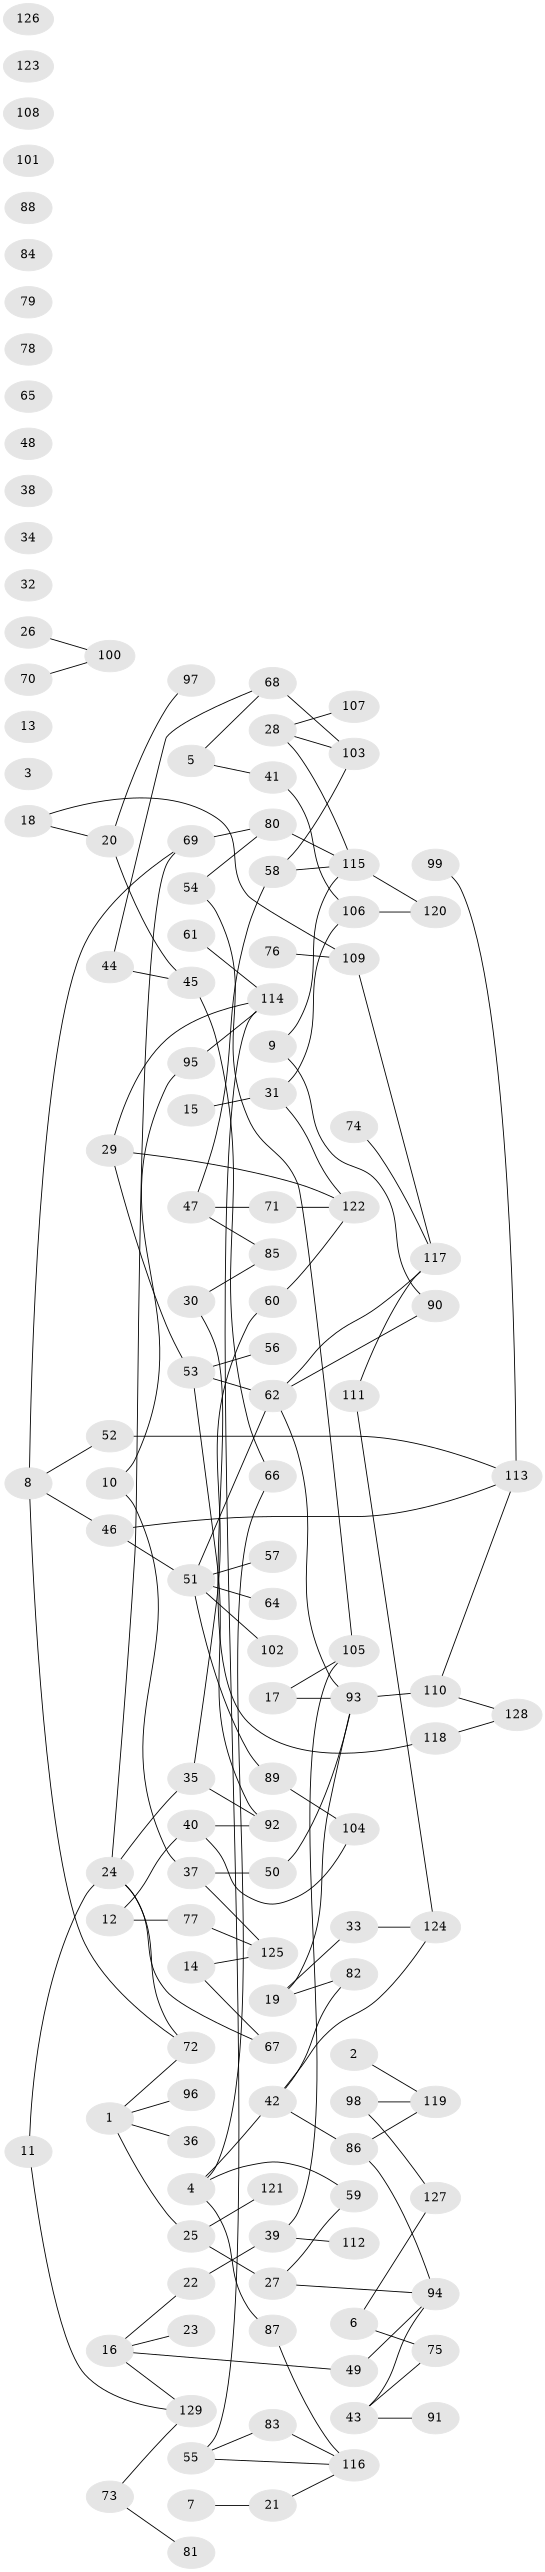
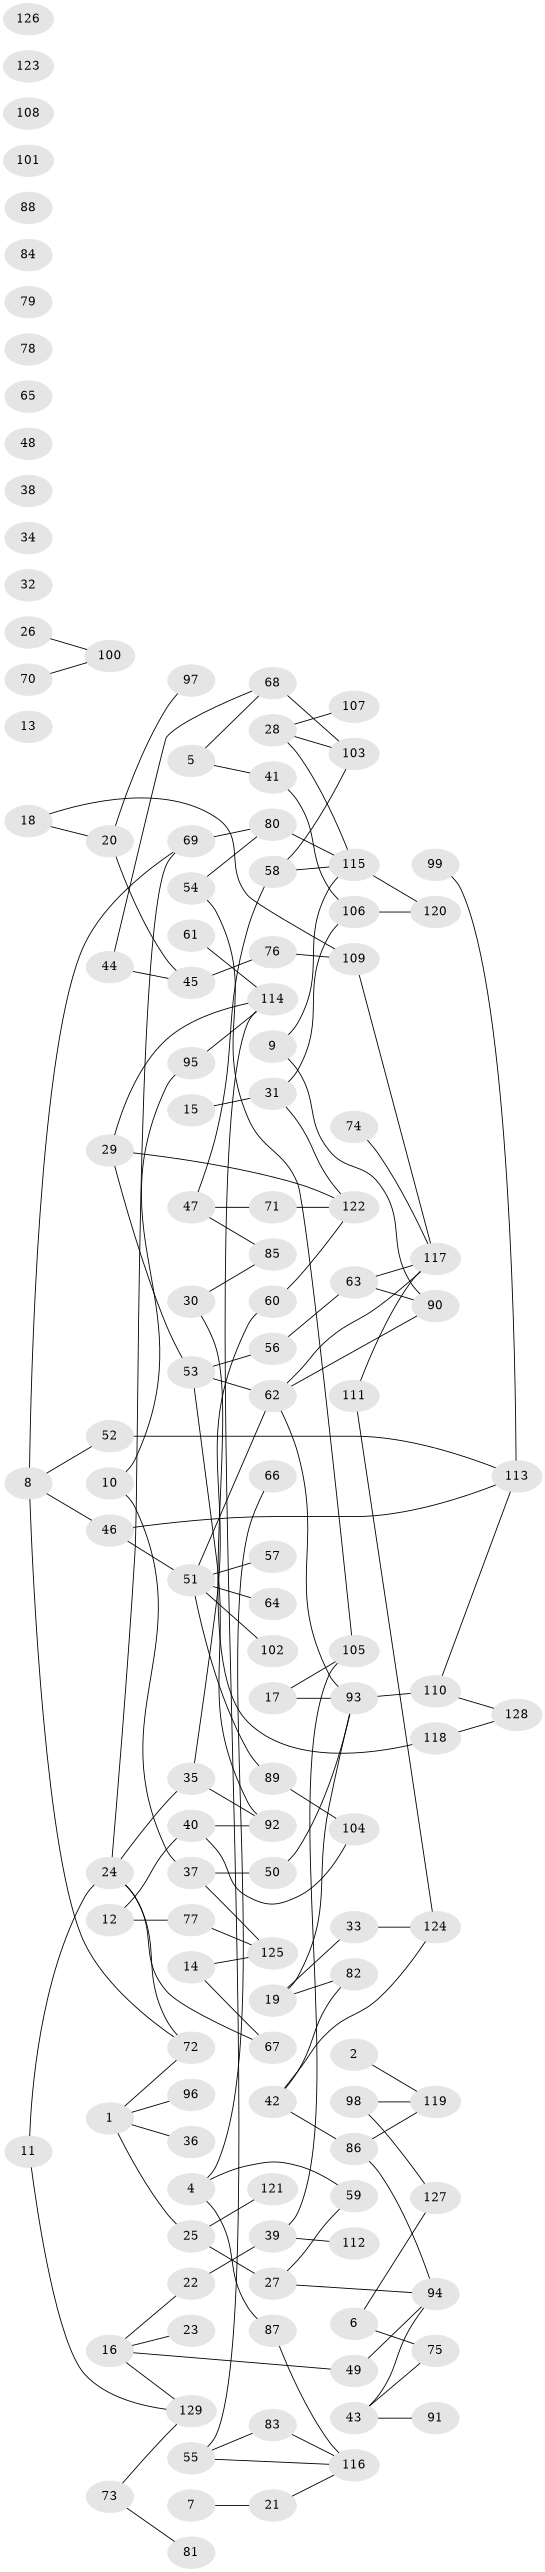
(28, 774) -> none
none -> (354, 1282)
(231, 1289) -> (226, 970)
(232, 2148) -> none
